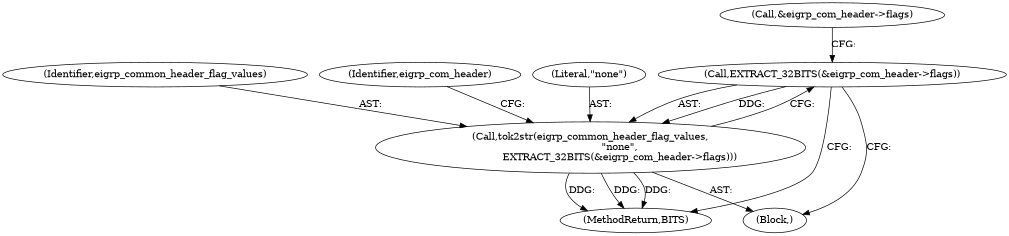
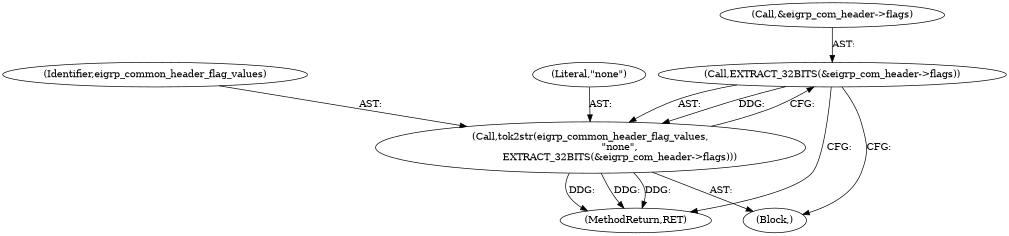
(845, 45) -> (845, 45)
(420, 75) -> none
(636, 220) -> (636, 220)
